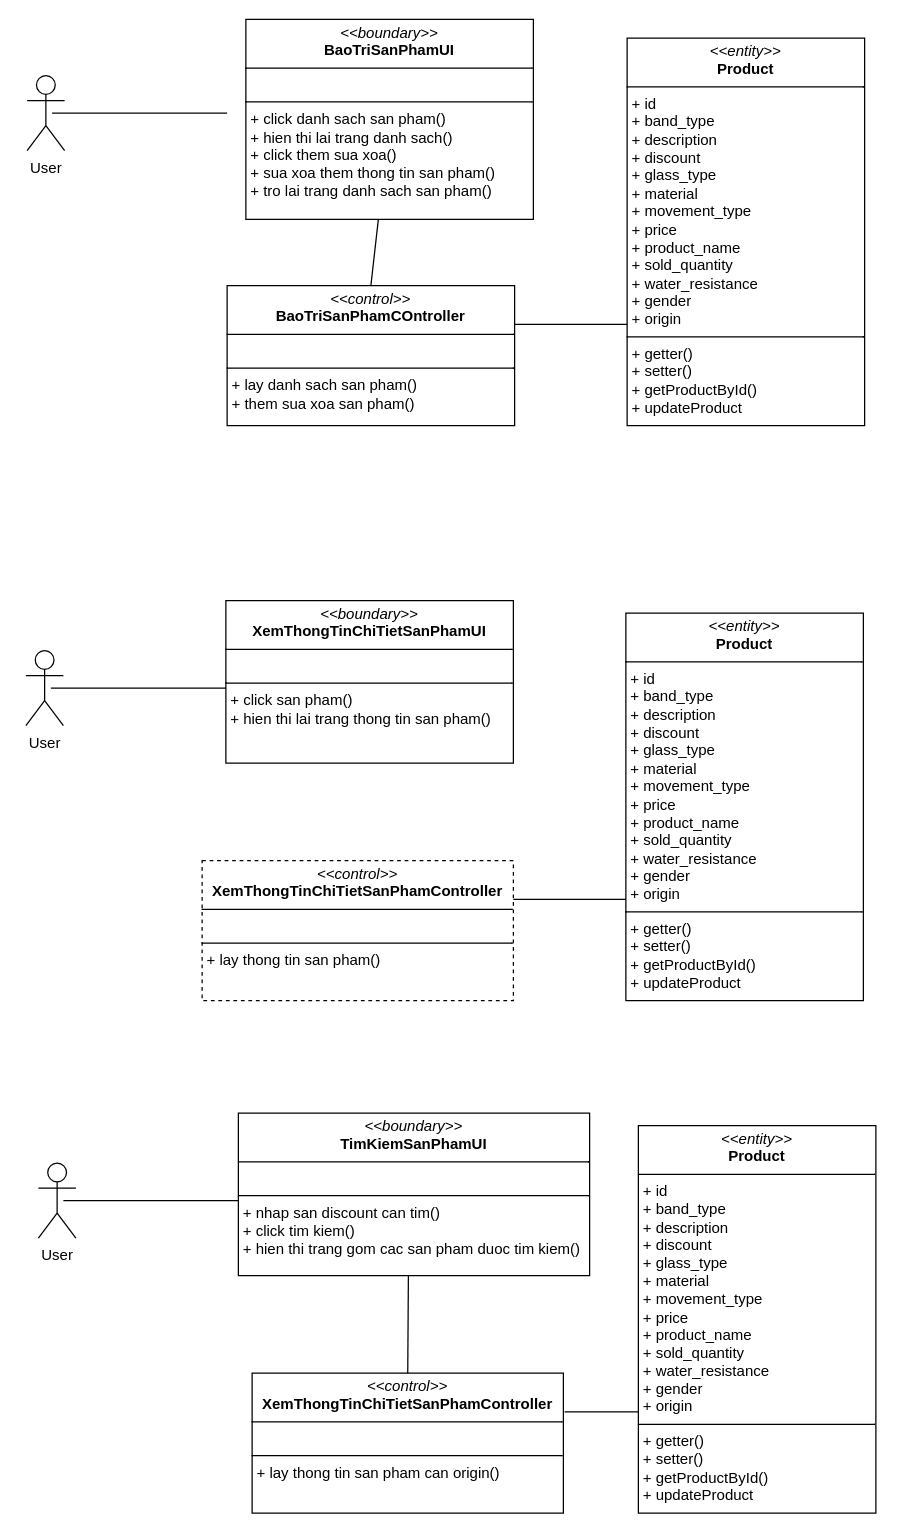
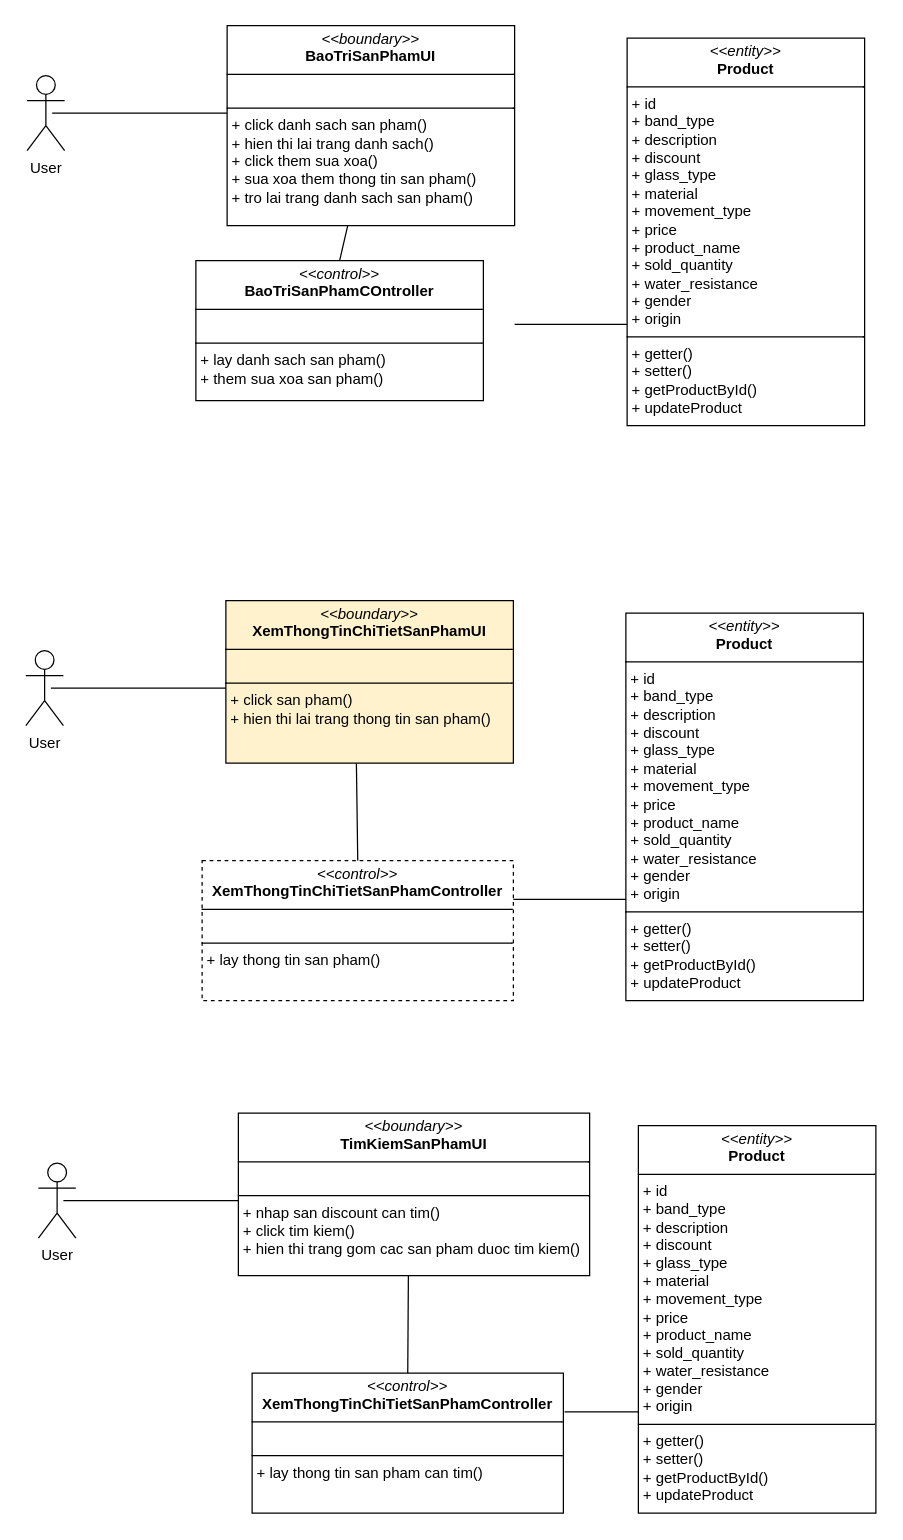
(389, 119) -> (371, 126)
(371, 356) -> (339, 331)
(369, 682) -> (369, 682)
none -> (357, 813)
(389, 1400) -> (389, 1400)
